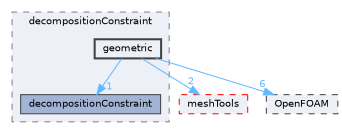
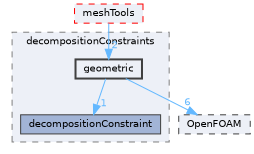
(91, 22) -> (91, 42)
(163, 71) -> (109, 39)
